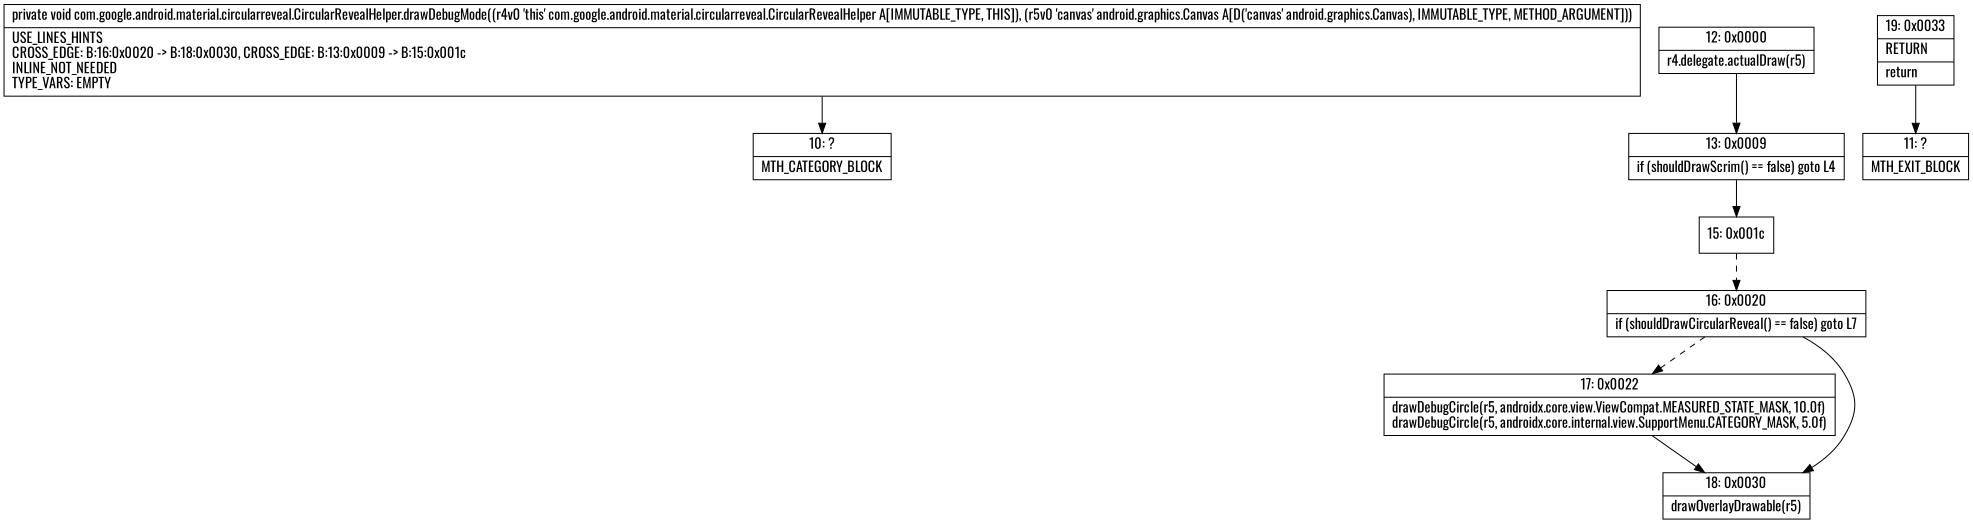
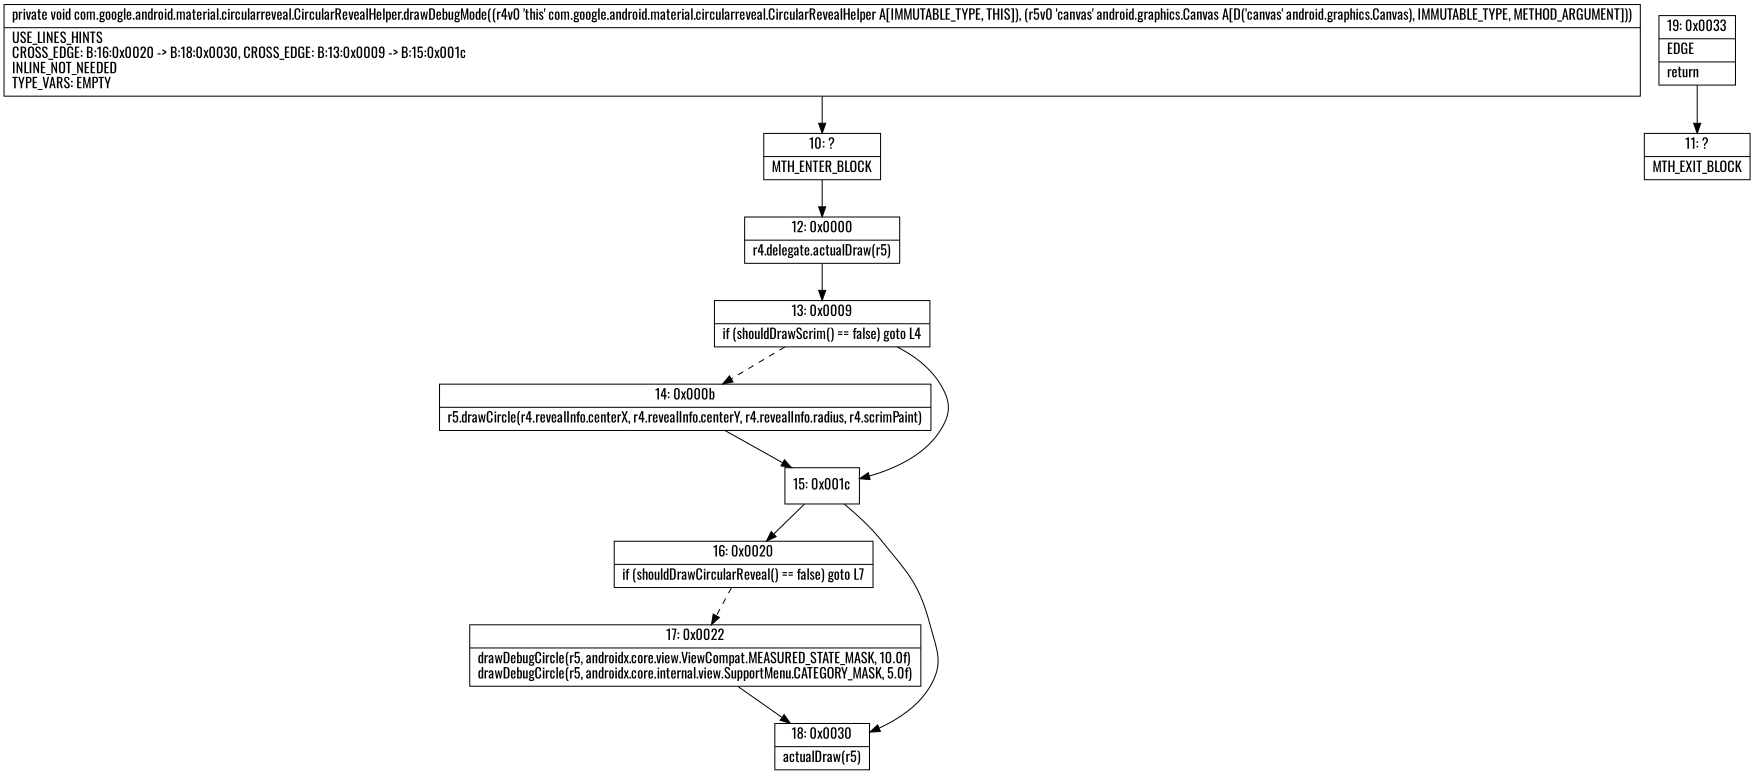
(1907, 50) -> (1681, 50)
(822, 168) -> (822, 168)
none -> (822, 193)
(1736, 267) -> (789, 519)
(1854, 400) -> (927, 615)
none -> (685, 407)
(1736, 507) -> (822, 758)
